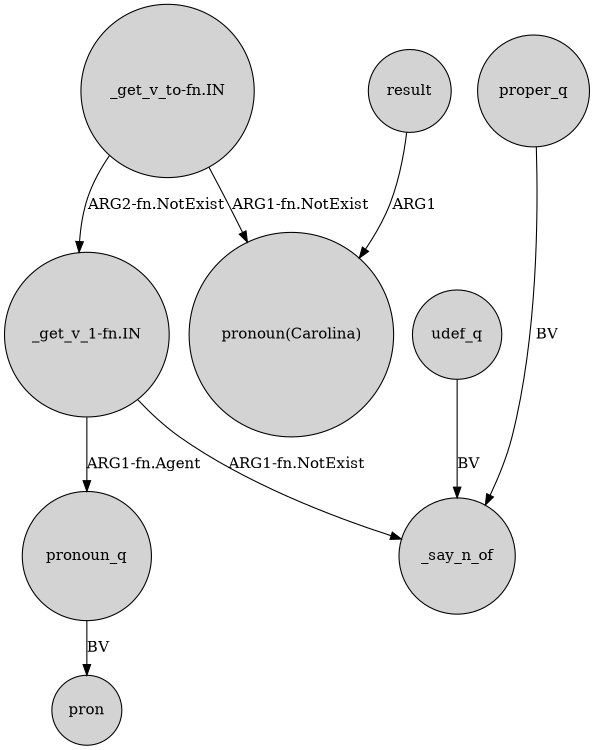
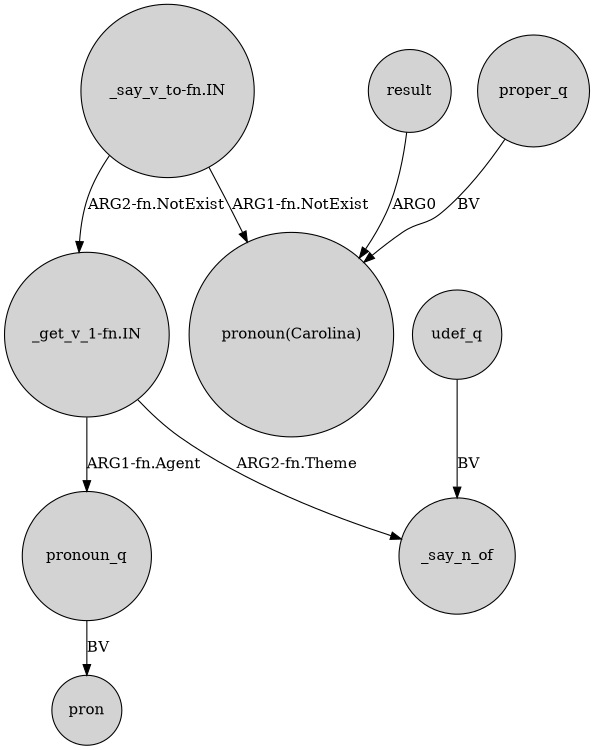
(168, 91) -> (168, 91)
(415, 205) -> (415, 205)
(531, 324) -> (447, 208)
(297, 464) -> (297, 464)
